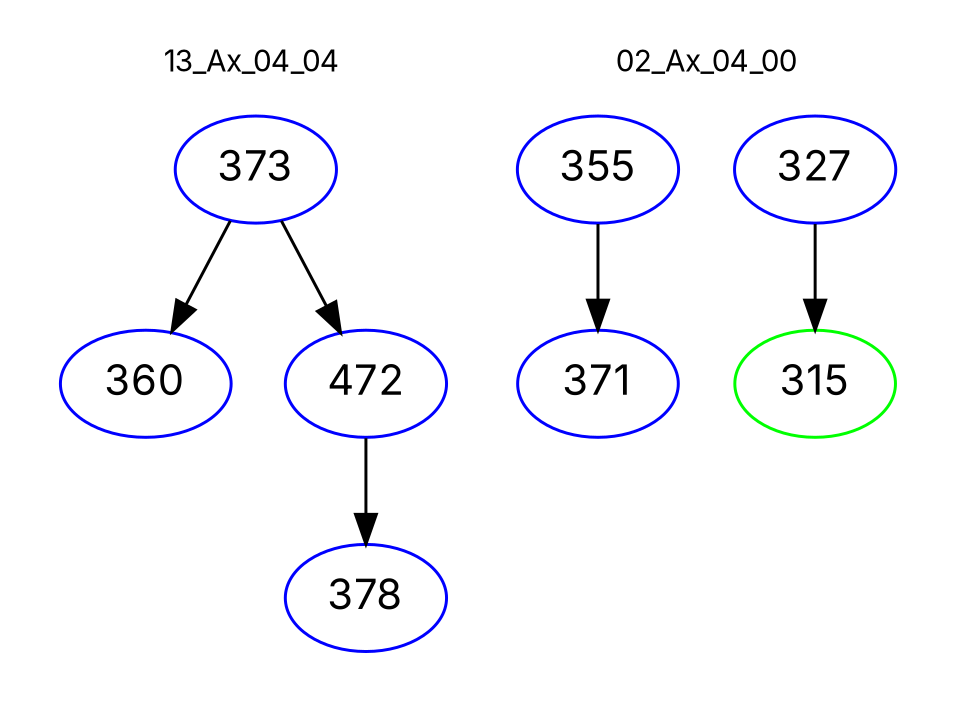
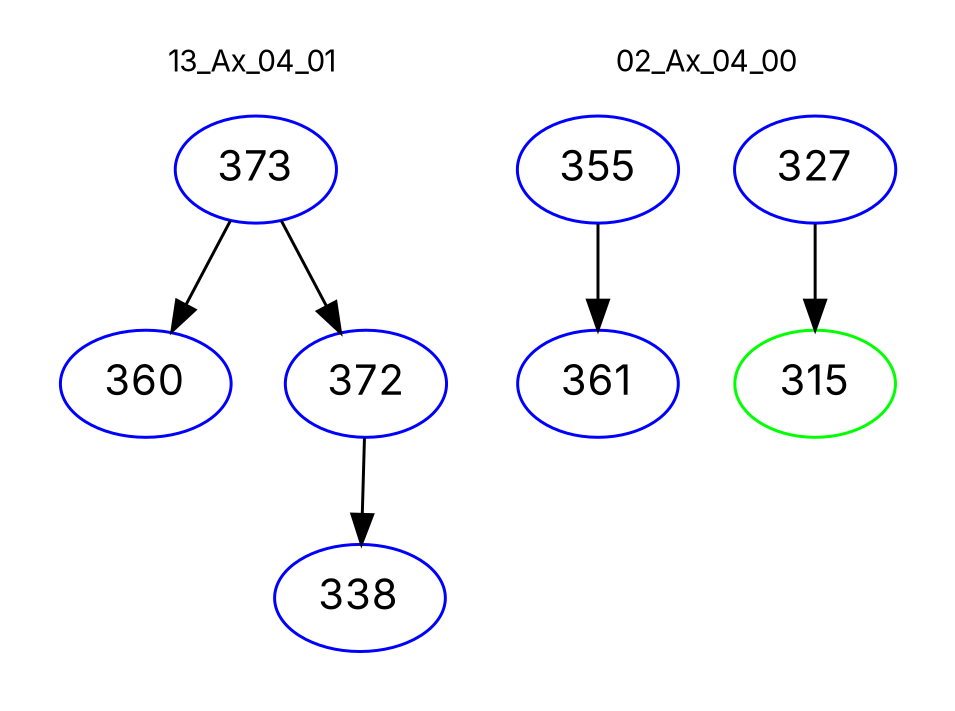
(253, 64) -> (253, 64)
(366, 384) -> (366, 384)
(598, 384) -> (598, 384)
(366, 598) -> (360, 598)
